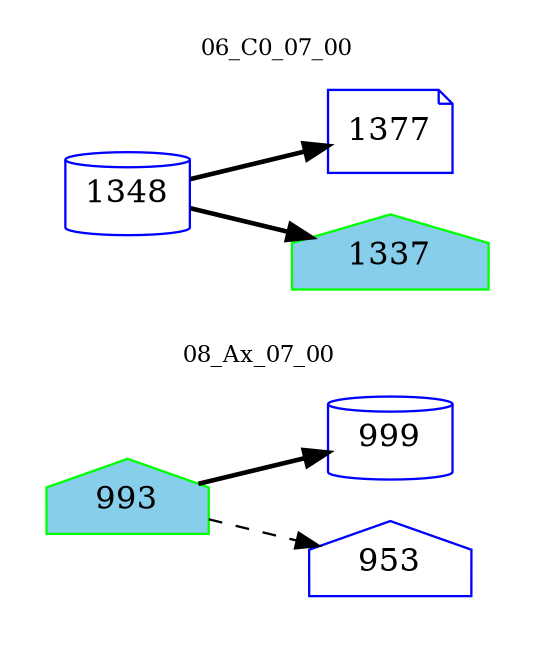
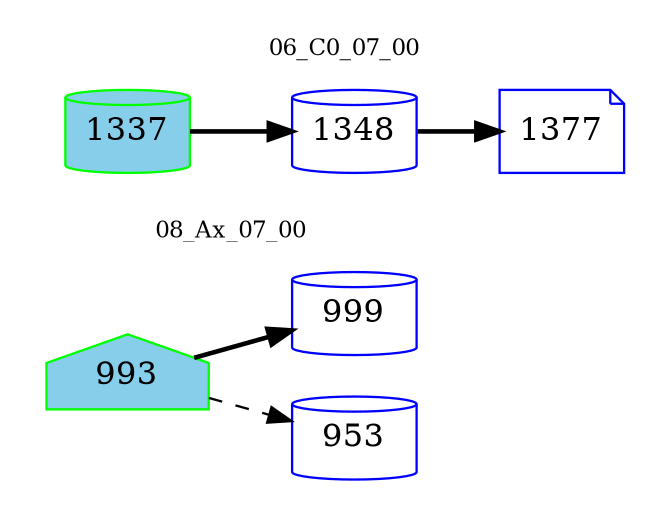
(239, 220) -> (229, 131)
(390, 256) -> (128, 131)
(390, 563) -> (354, 438)
